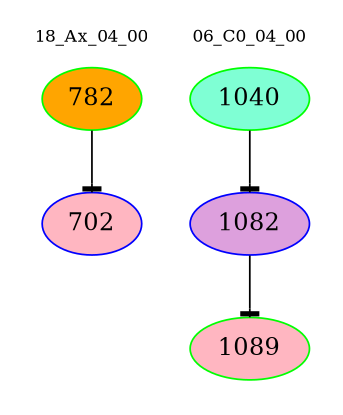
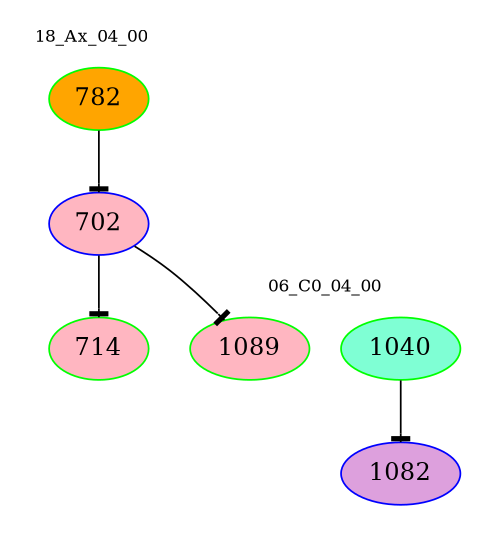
(250, 282) -> (188, 286)
none -> (99, 349)
